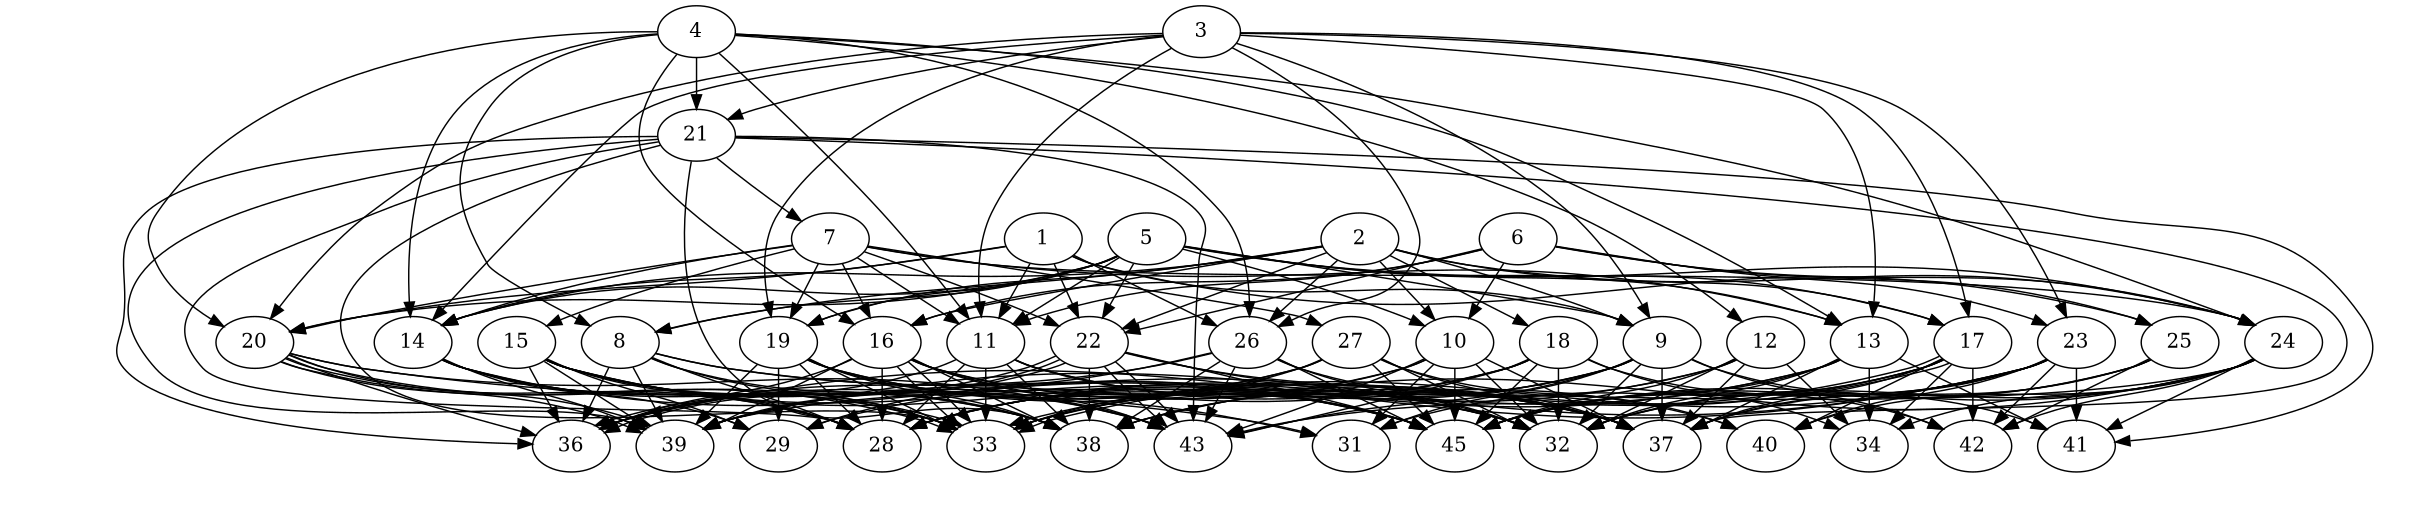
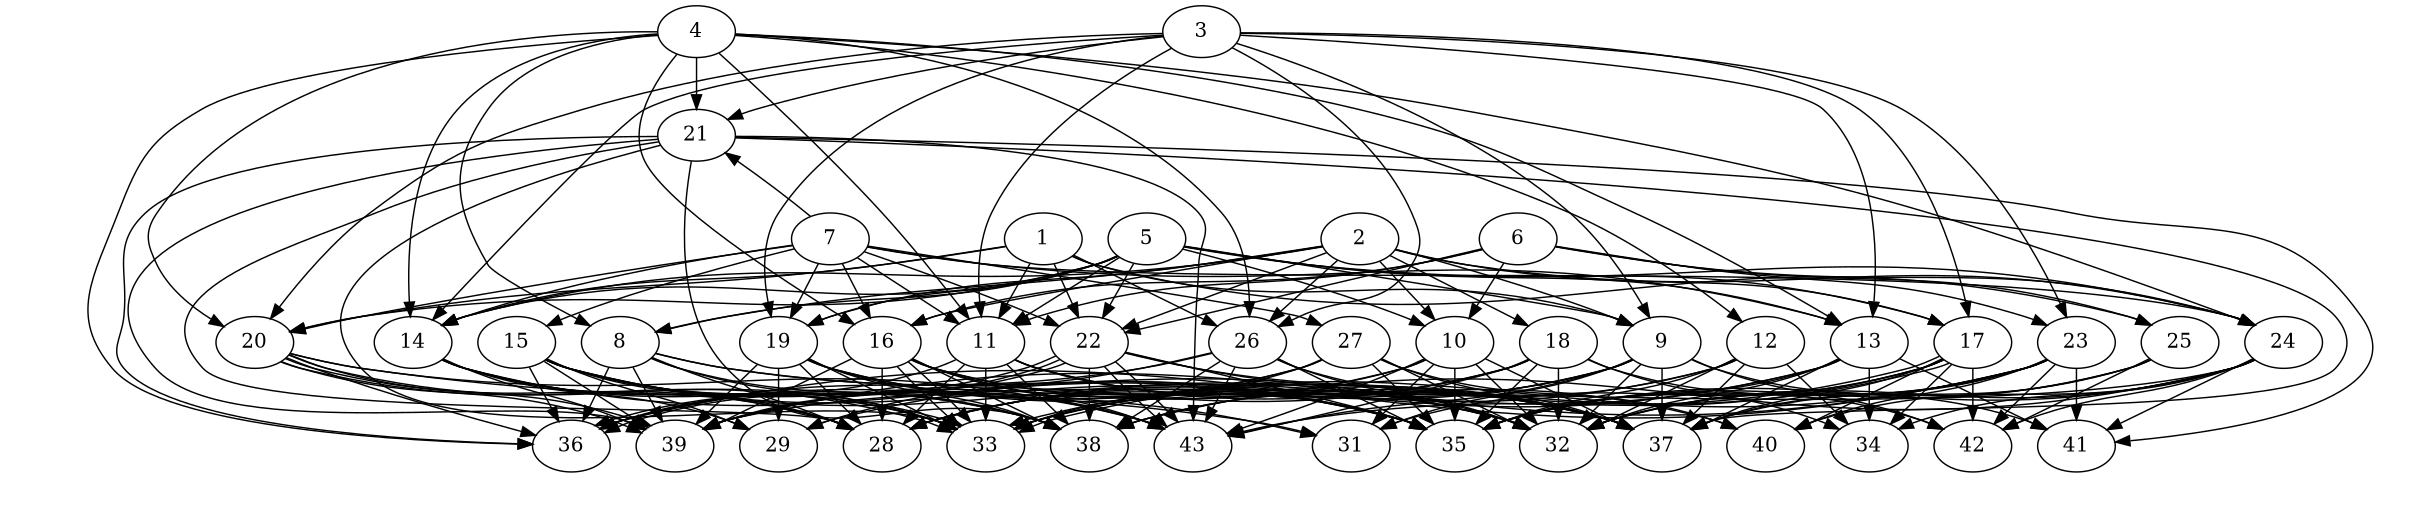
(753, 186) -> (775, 188)
(734, 393) -> (121, 206)
(1455, 446) -> (1455, 446)
